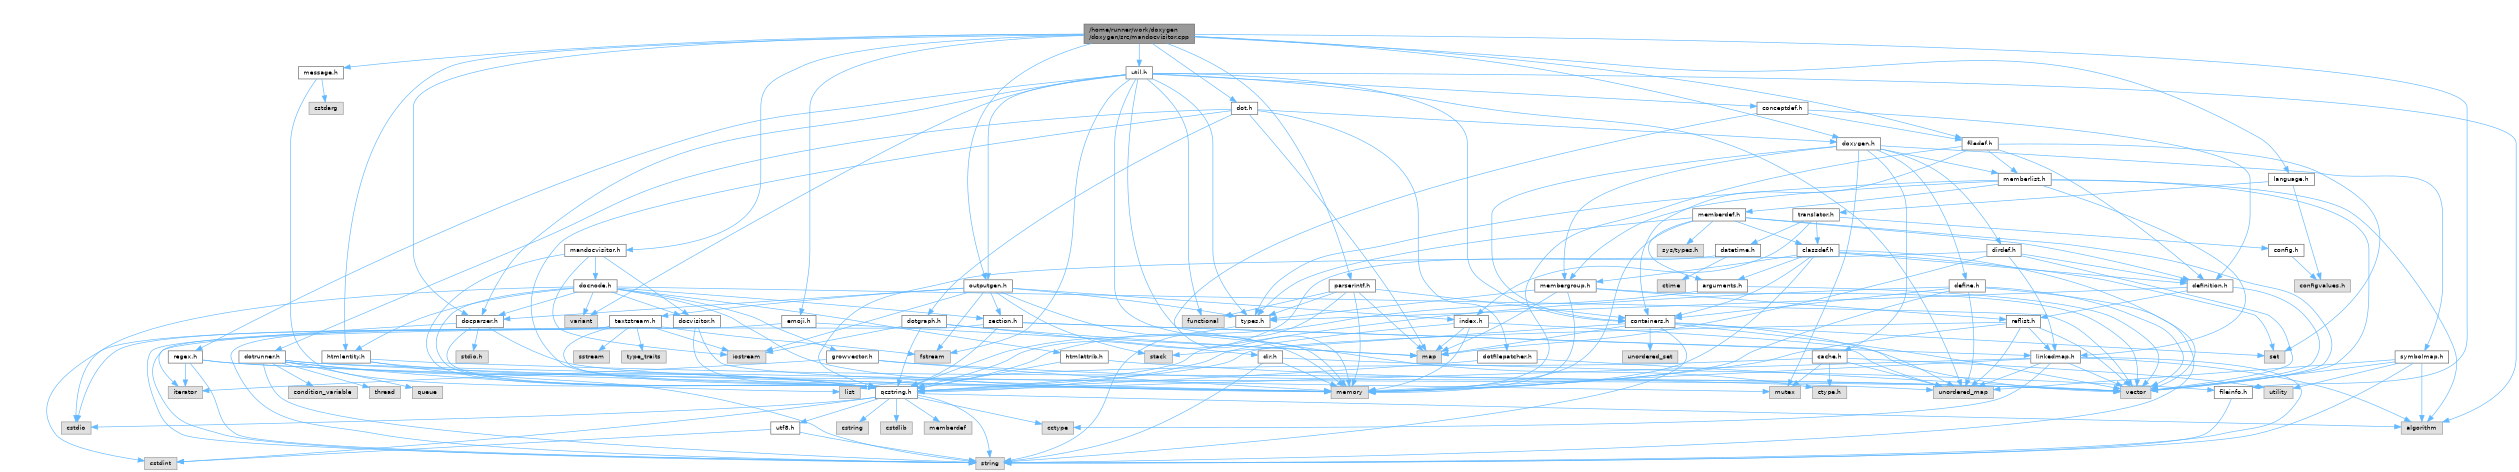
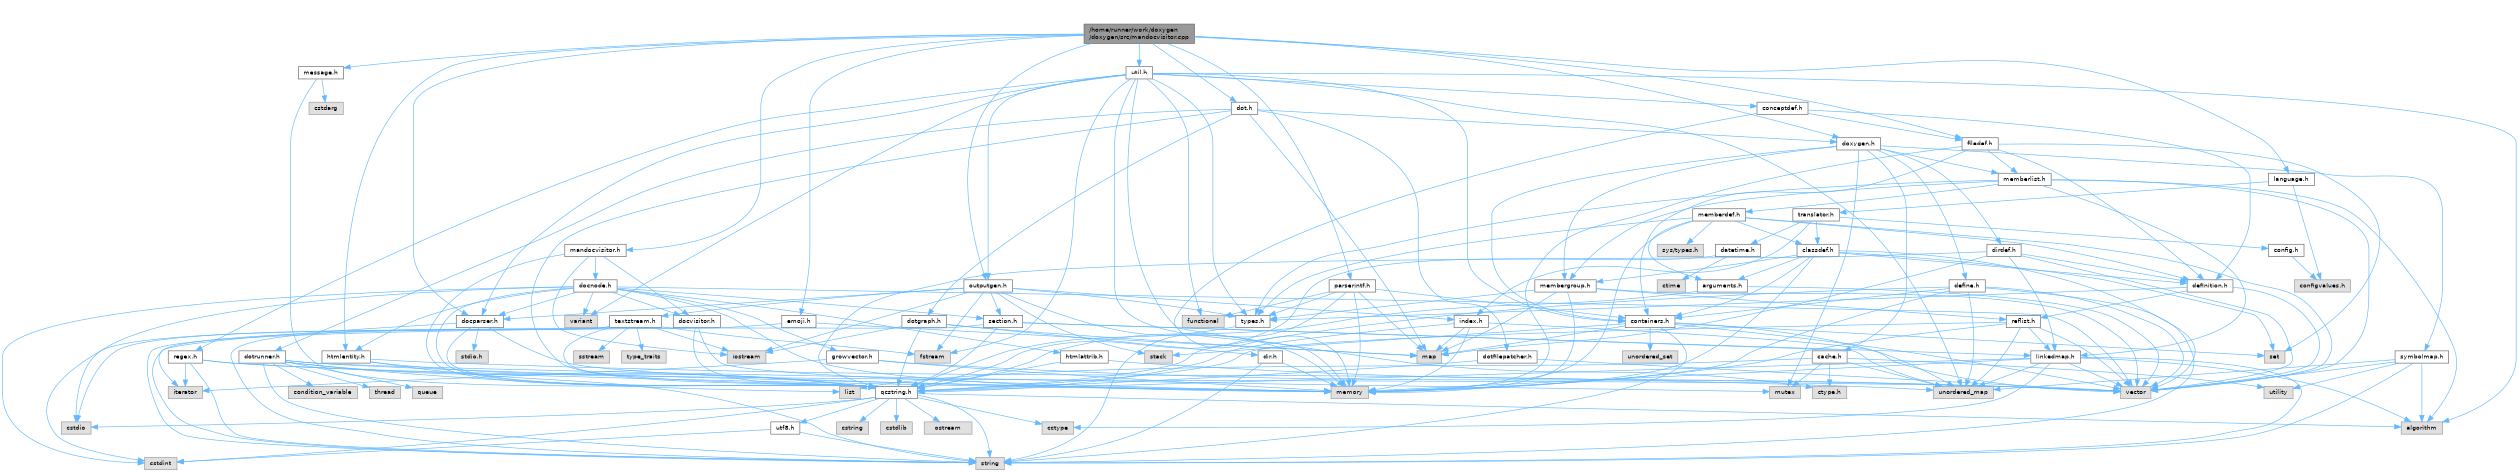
none -> (181, 306)
(2233, 393) -> none
(948, 428) -> (948, 428)
